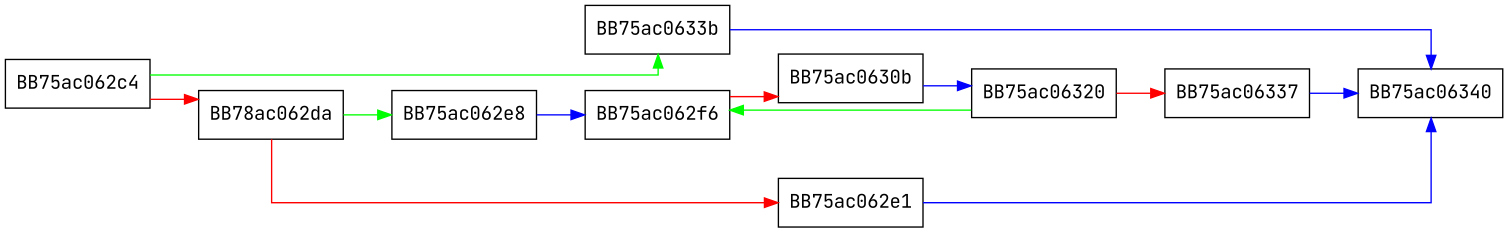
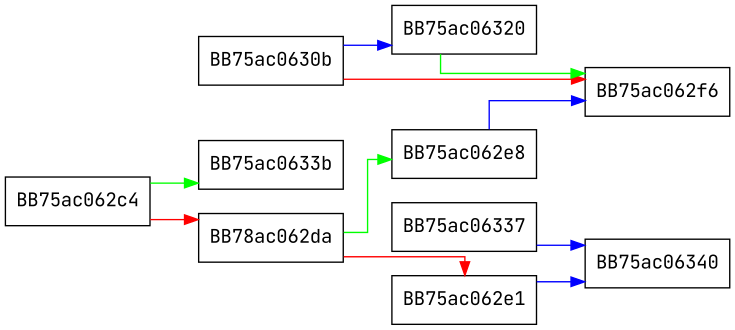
(1093, 30) -> none
(1134, 93) -> none
(747, 97) -> (435, 79)
